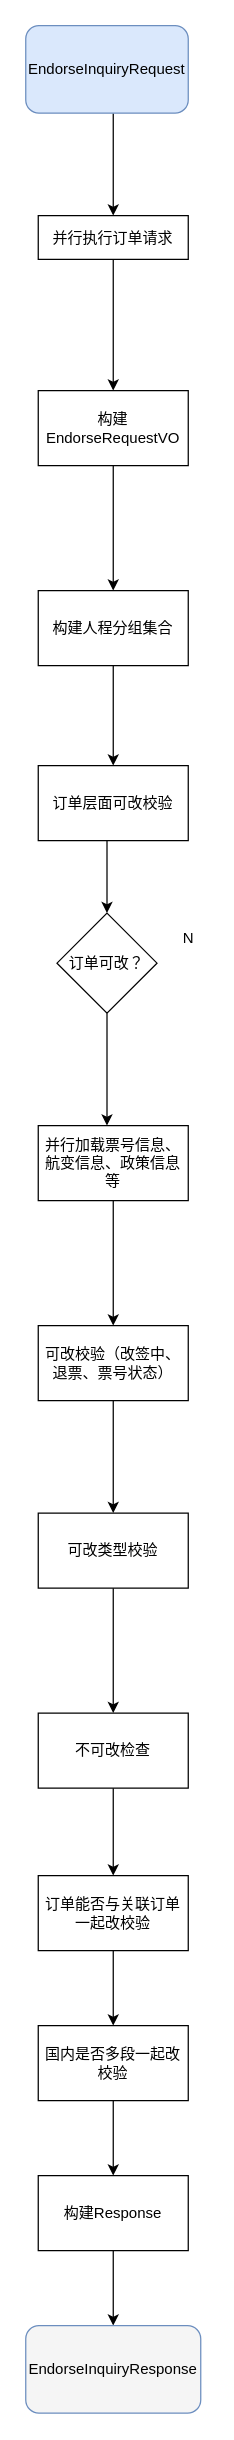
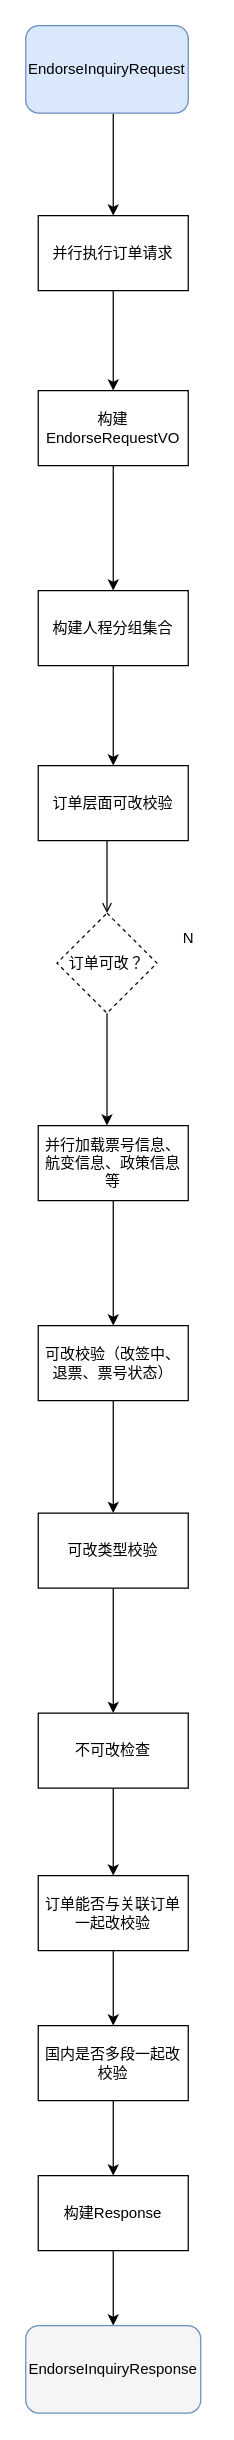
(113, 238) -> (113, 253)
(107, 903) -> (107, 904)
(107, 963) -> (107, 963)
